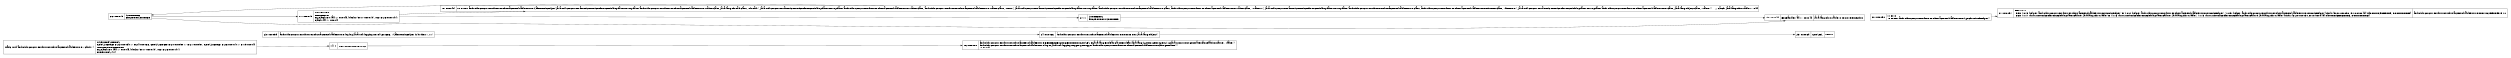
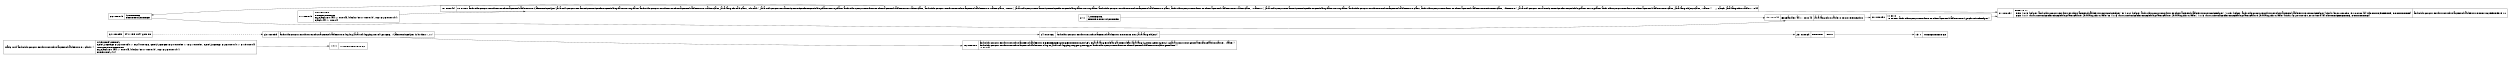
(2021, 11) -> (2022, 11)
none -> (1877, 12)
(322, 15) -> (325, 15)
(224, 16) -> none
(738, 17) -> none
(138, 18) -> (138, 18)
none -> (1867, 18)
(1104, 19) -> (1104, 19)
none -> (130, 34)
(1817, 34) -> (1818, 34)
none -> (1931, 35)
(353, 46) -> (353, 46)
(664, 46) -> (680, 44)
